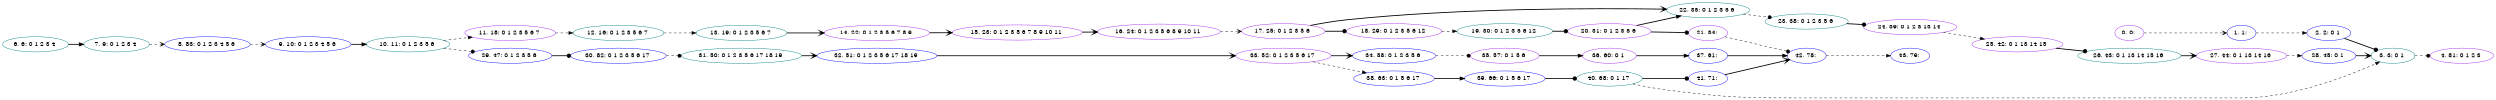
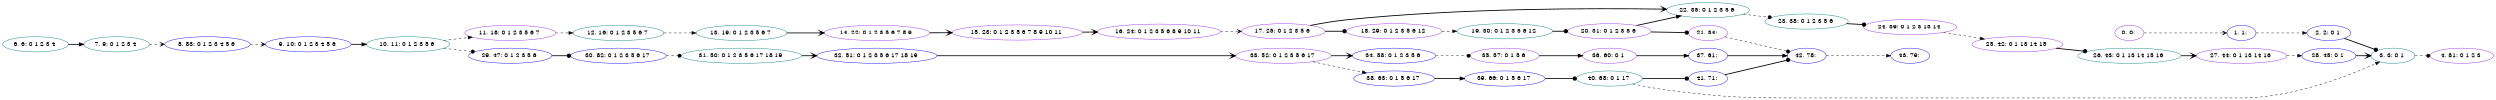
(1755, 68) -> (1756, 68)
